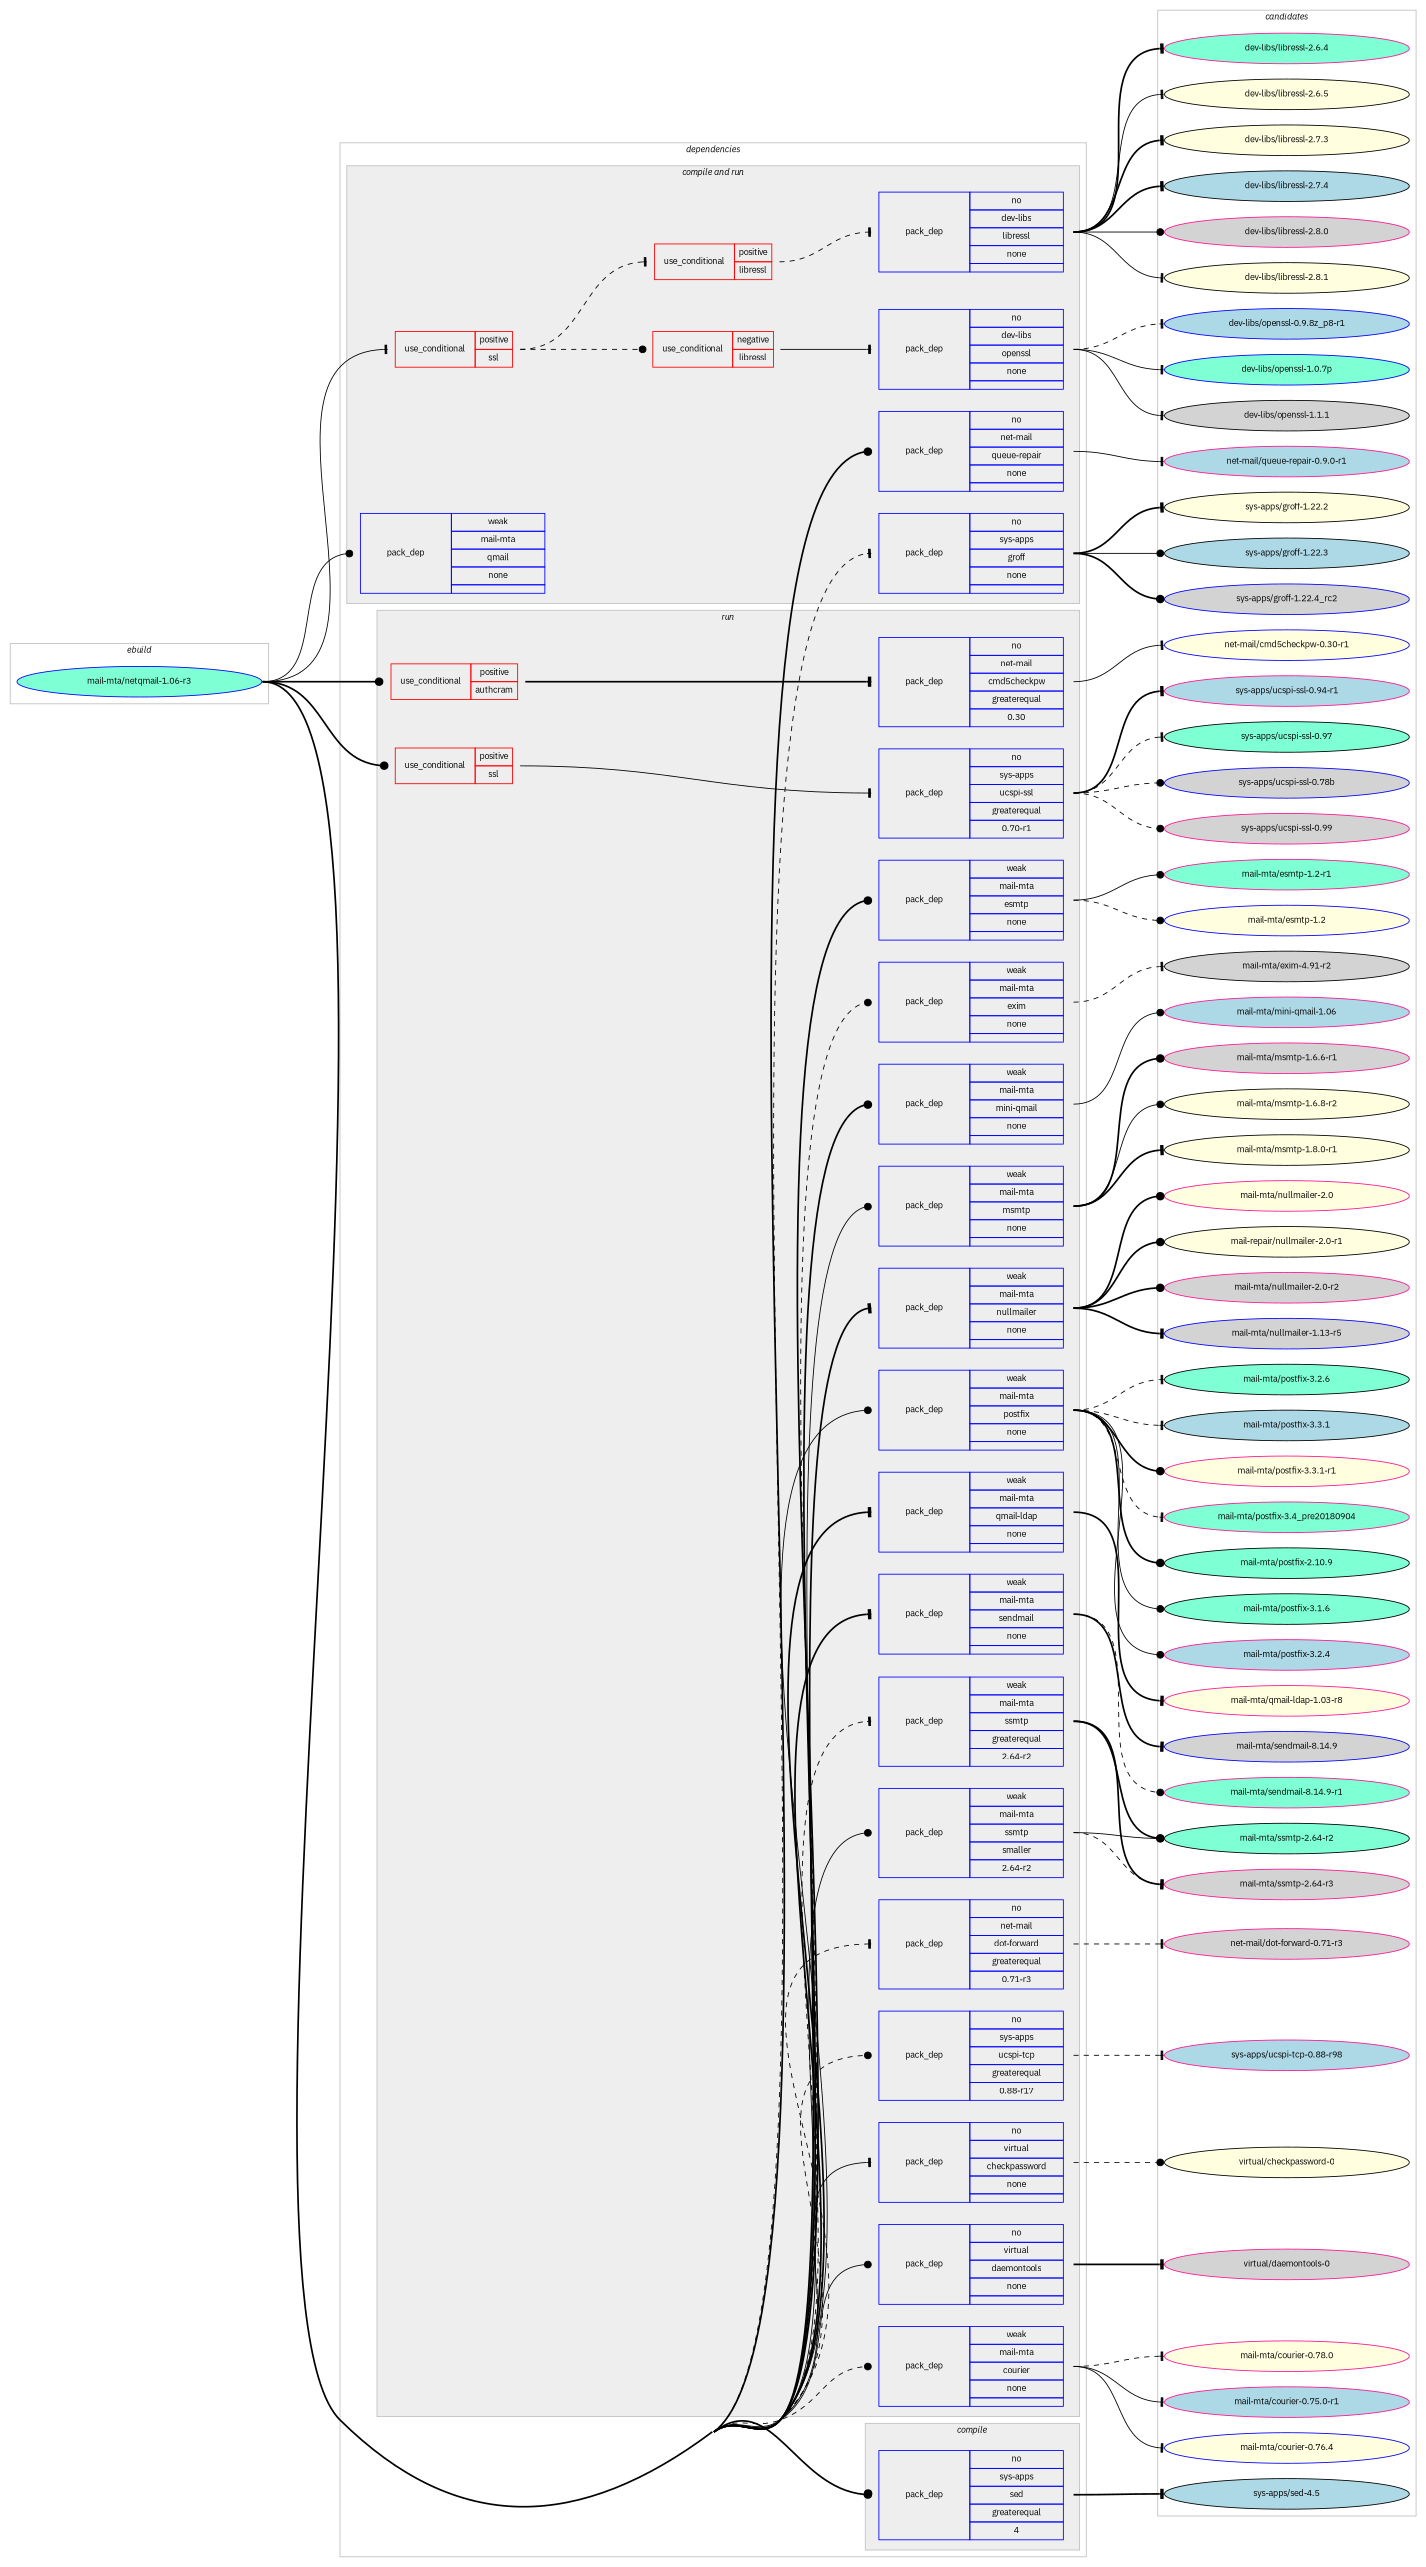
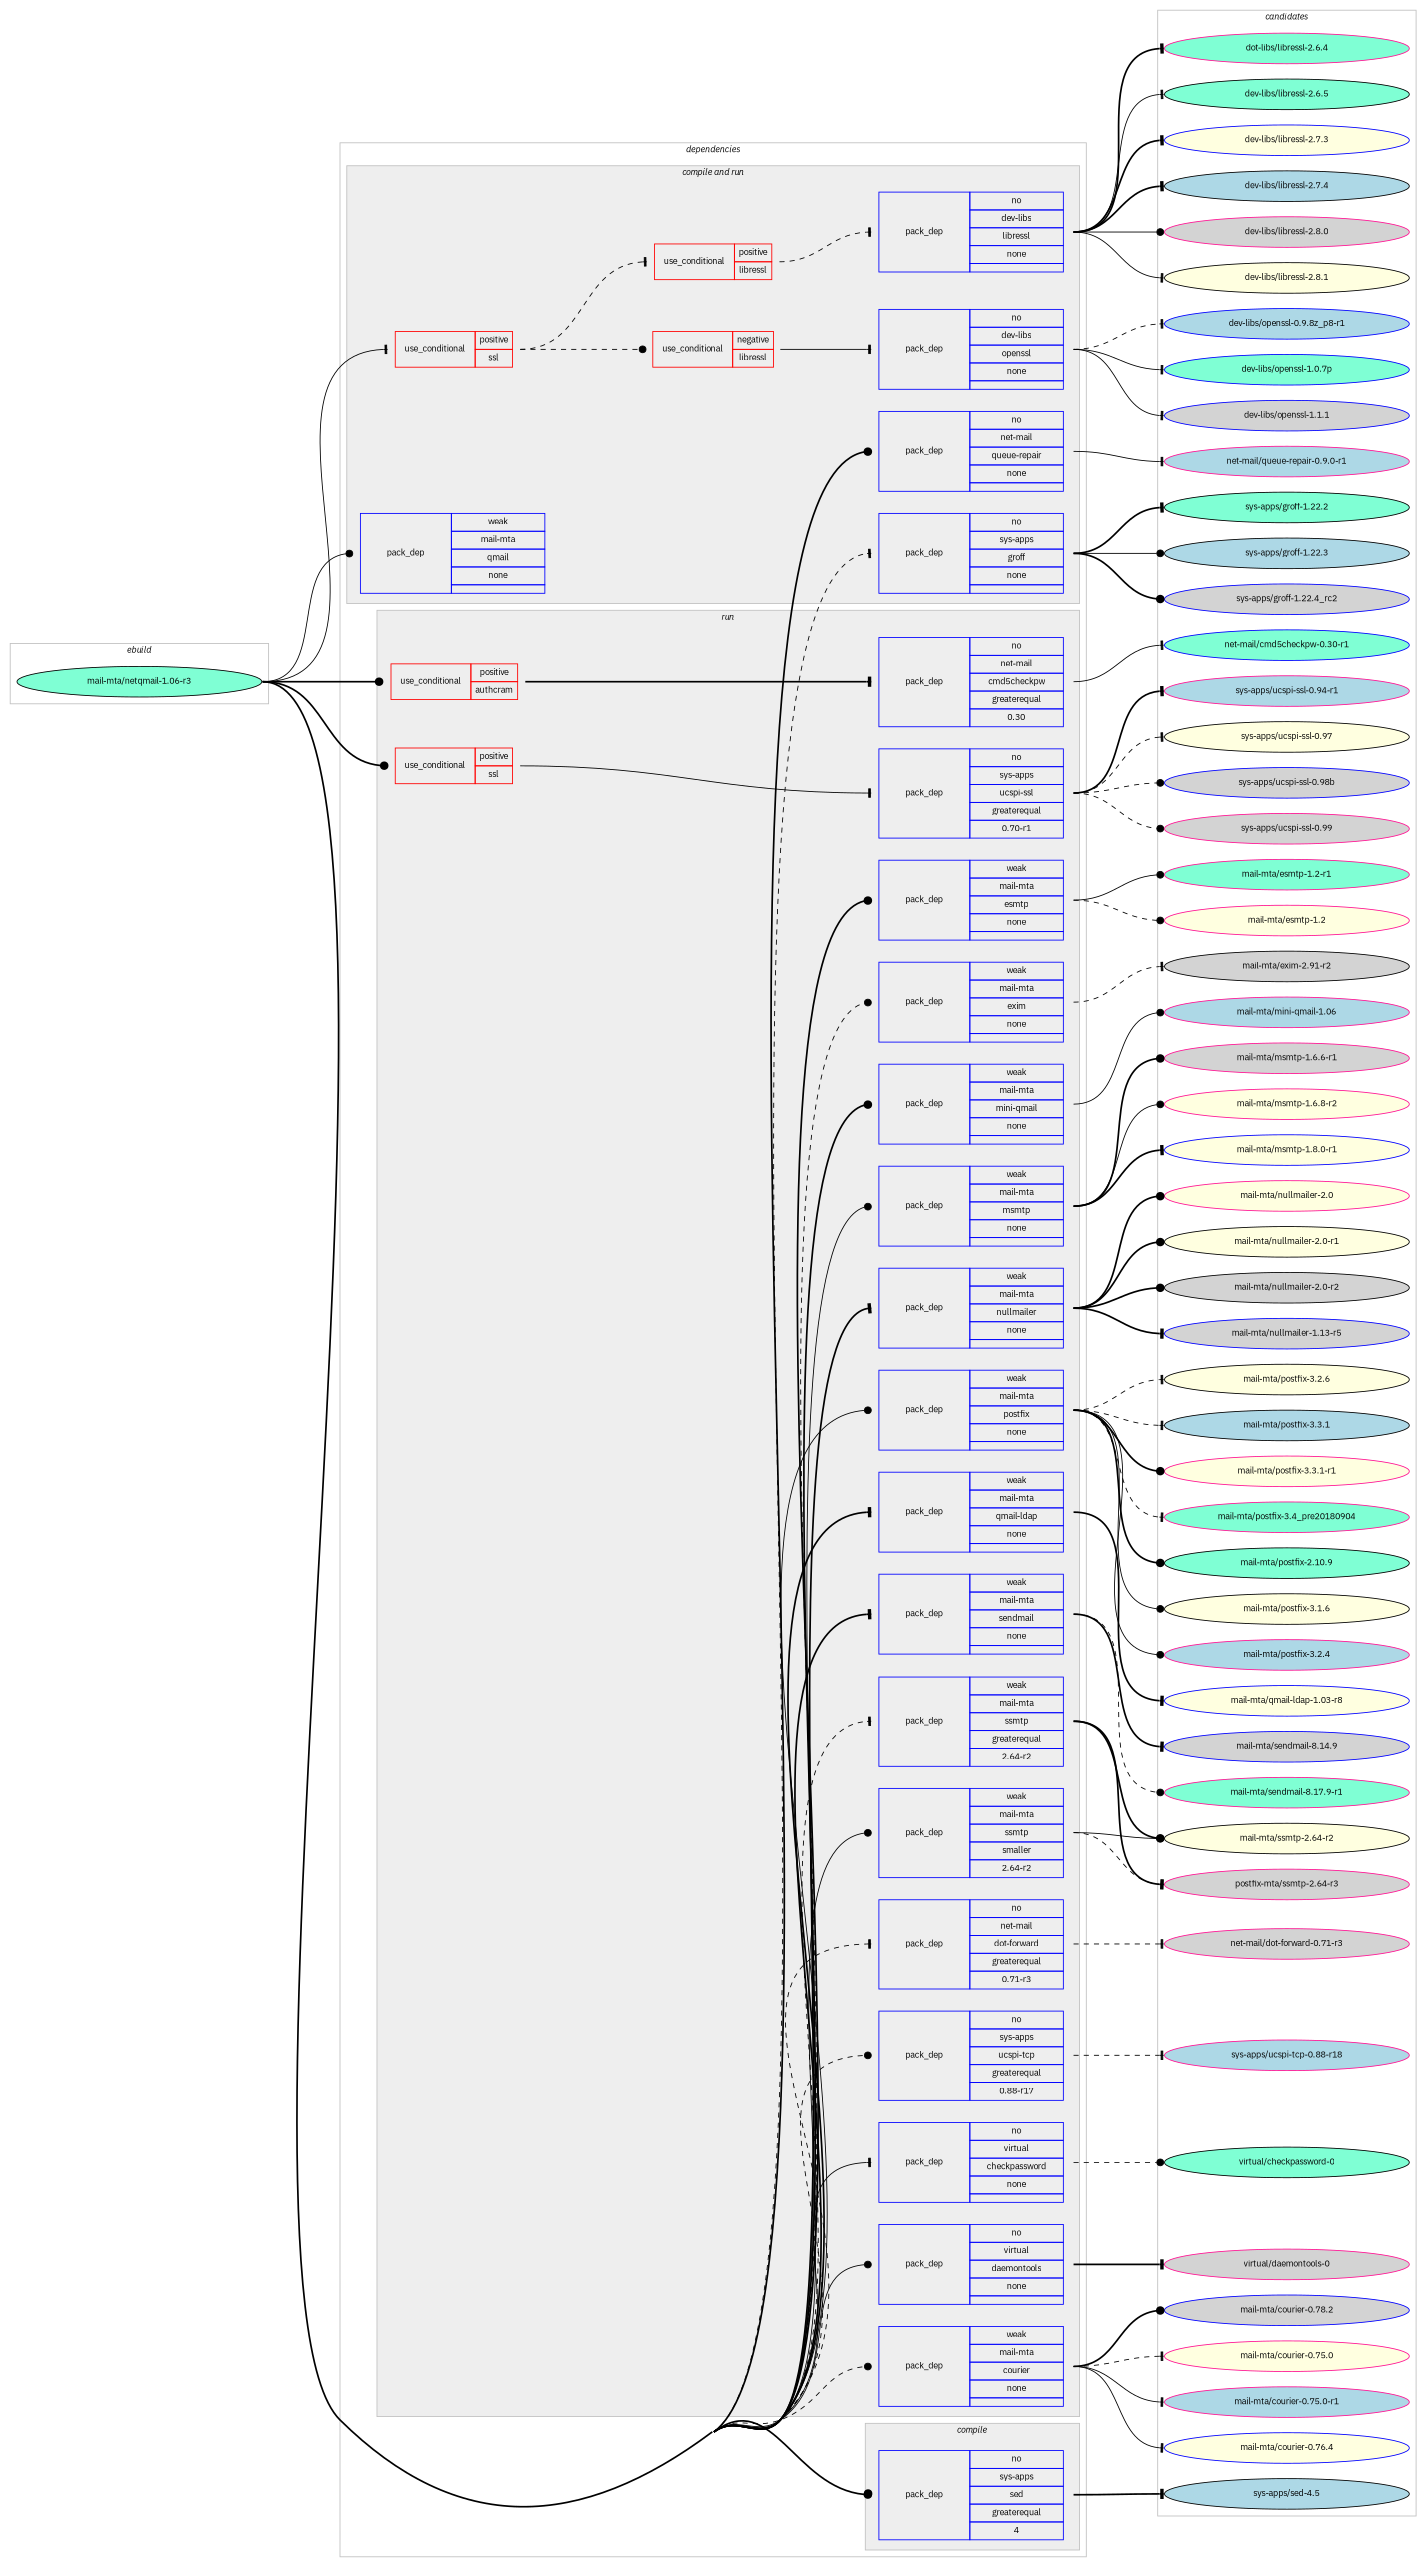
(1287, 48) -> (1287, 48)
(1287, 94) -> (1287, 94)
(1287, 140) -> (1287, 140)
(1287, 416) -> (1287, 416)
(1287, 507) -> (1287, 507)
(1287, 645) -> (1287, 645)
(139, 682) -> (139, 682)
(1287, 737) -> (1287, 737)
(1287, 783) -> (1287, 783)
(1287, 921) -> (1287, 921)
(1287, 966) -> (1287, 966)
(1287, 1104) -> (1287, 1104)
(1287, 1150) -> (1287, 1150)
(1287, 1242) -> (1287, 1242)
(1287, 1288) -> (1287, 1288)
(1287, 1380) -> (1287, 1380)
(1287, 1609) -> (1287, 1609)
(1287, 1701) -> (1287, 1701)
(1287, 1793) -> (1287, 1793)
(1287, 1839) -> (1287, 1839)
(1287, 1884) -> (1287, 1884)
(1287, 2055) -> (1287, 2055)
(1287, 2162) -> (1287, 2162)
none -> (1287, 2310)
(1287, 2356) -> (1287, 2356)
